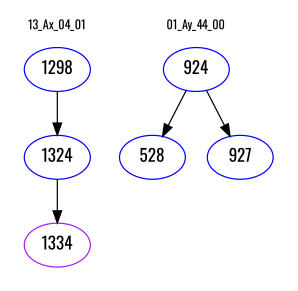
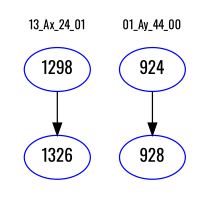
(57, 26) -> (57, 26)
(57, 157) -> (57, 157)
(152, 157) -> (152, 157)
(240, 157) -> none
(57, 245) -> none
